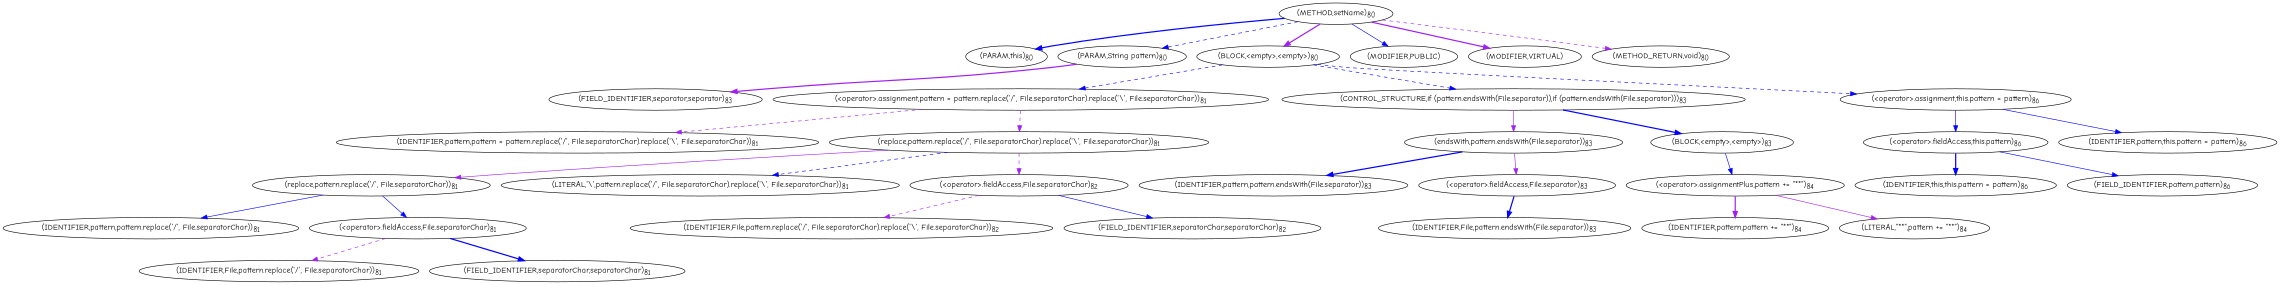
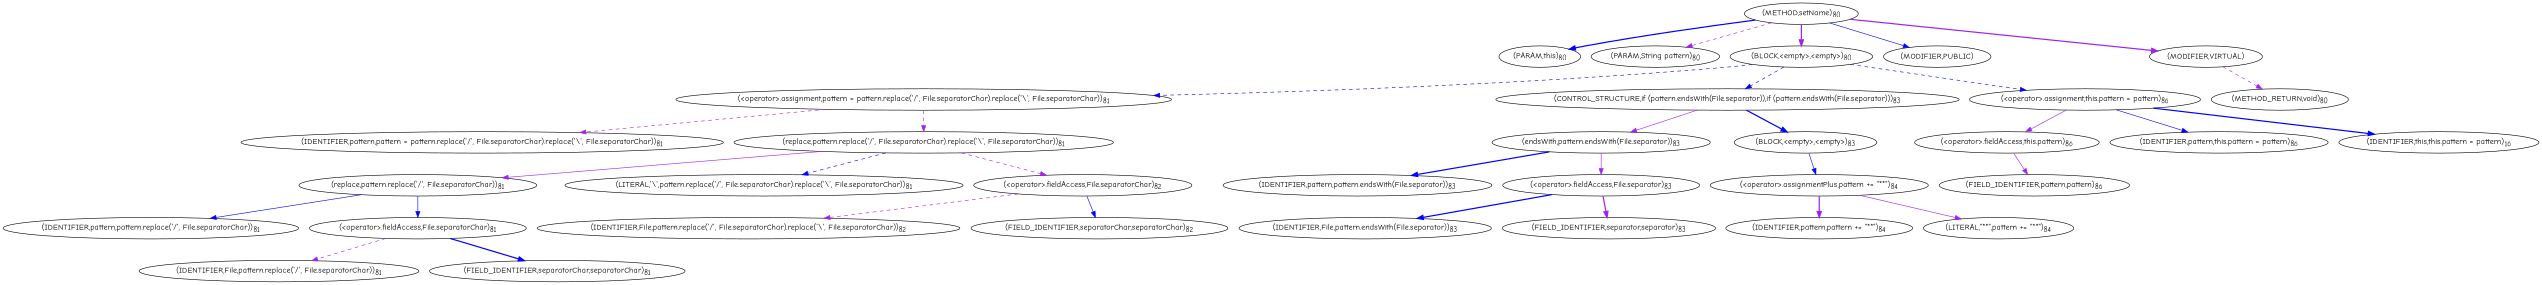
(1233, 34) -> (1732, 34)
(1494, 34) -> (2240, 76)
(907, 80) -> (1604, 204)
(1956, 118) -> (2049, 119)
(1956, 161) -> (2261, 121)
(2056, 163) -> (2019, 161)
(2025, 184) -> (2508, 142)
